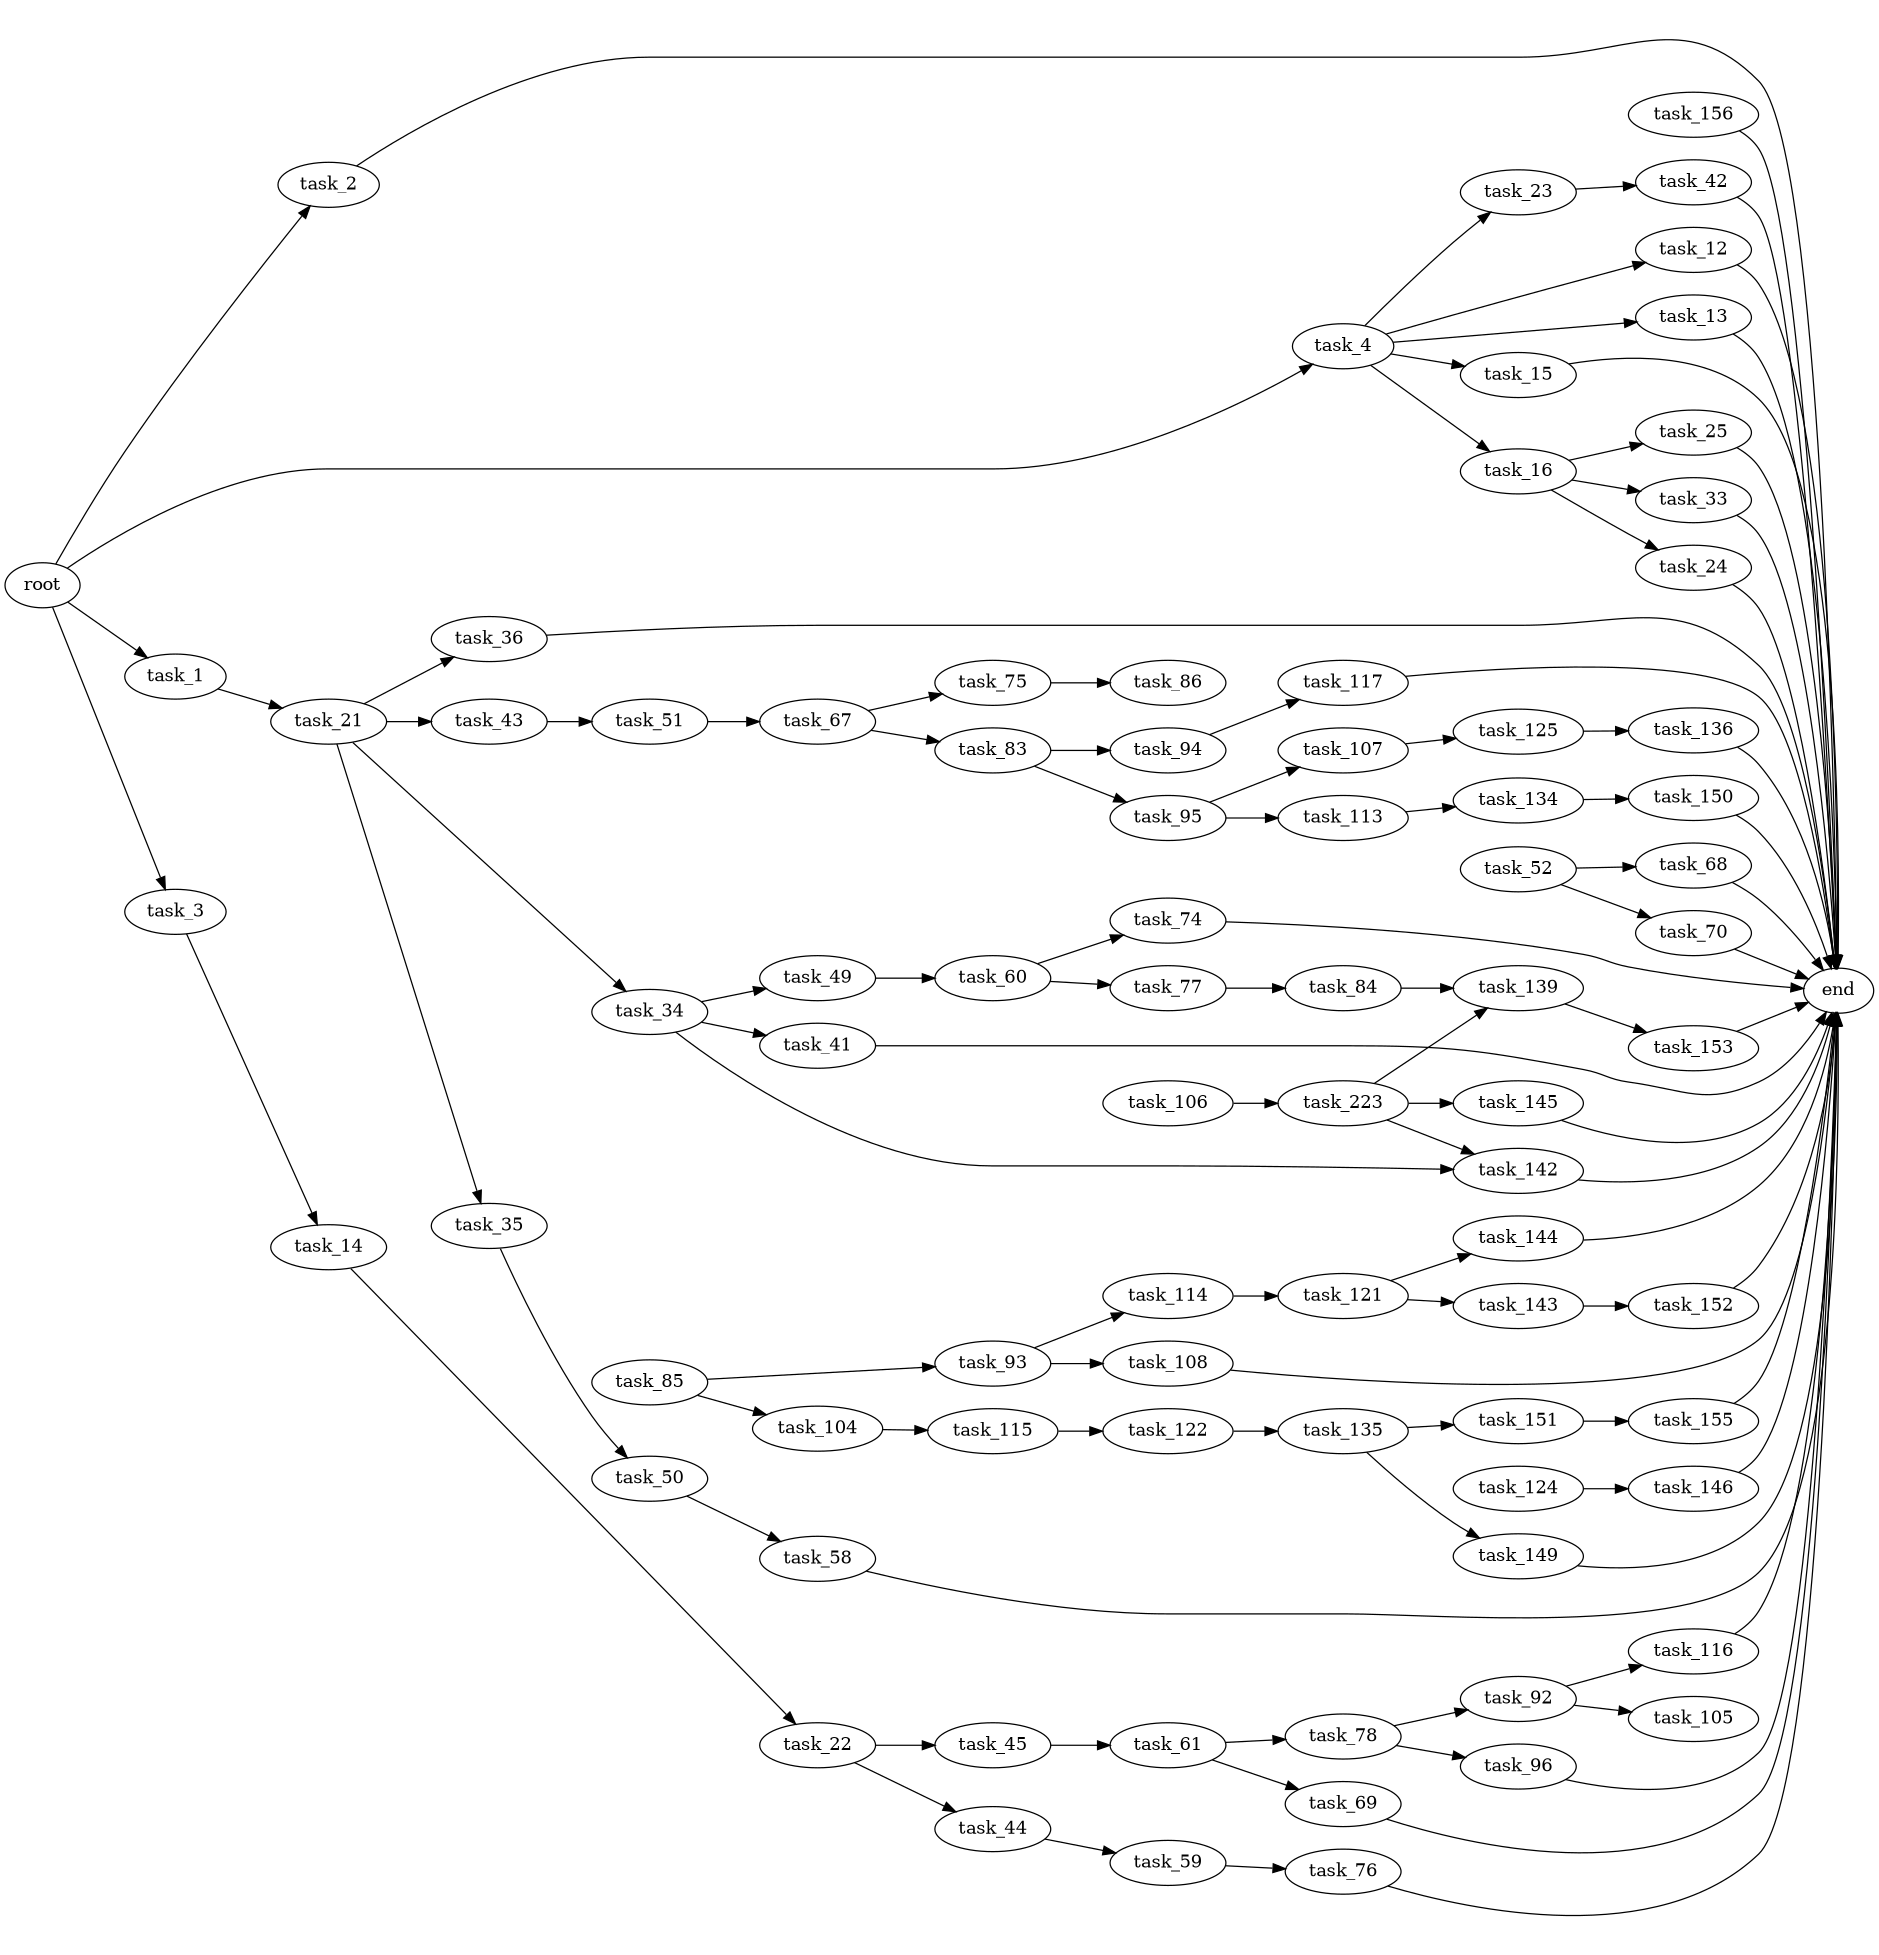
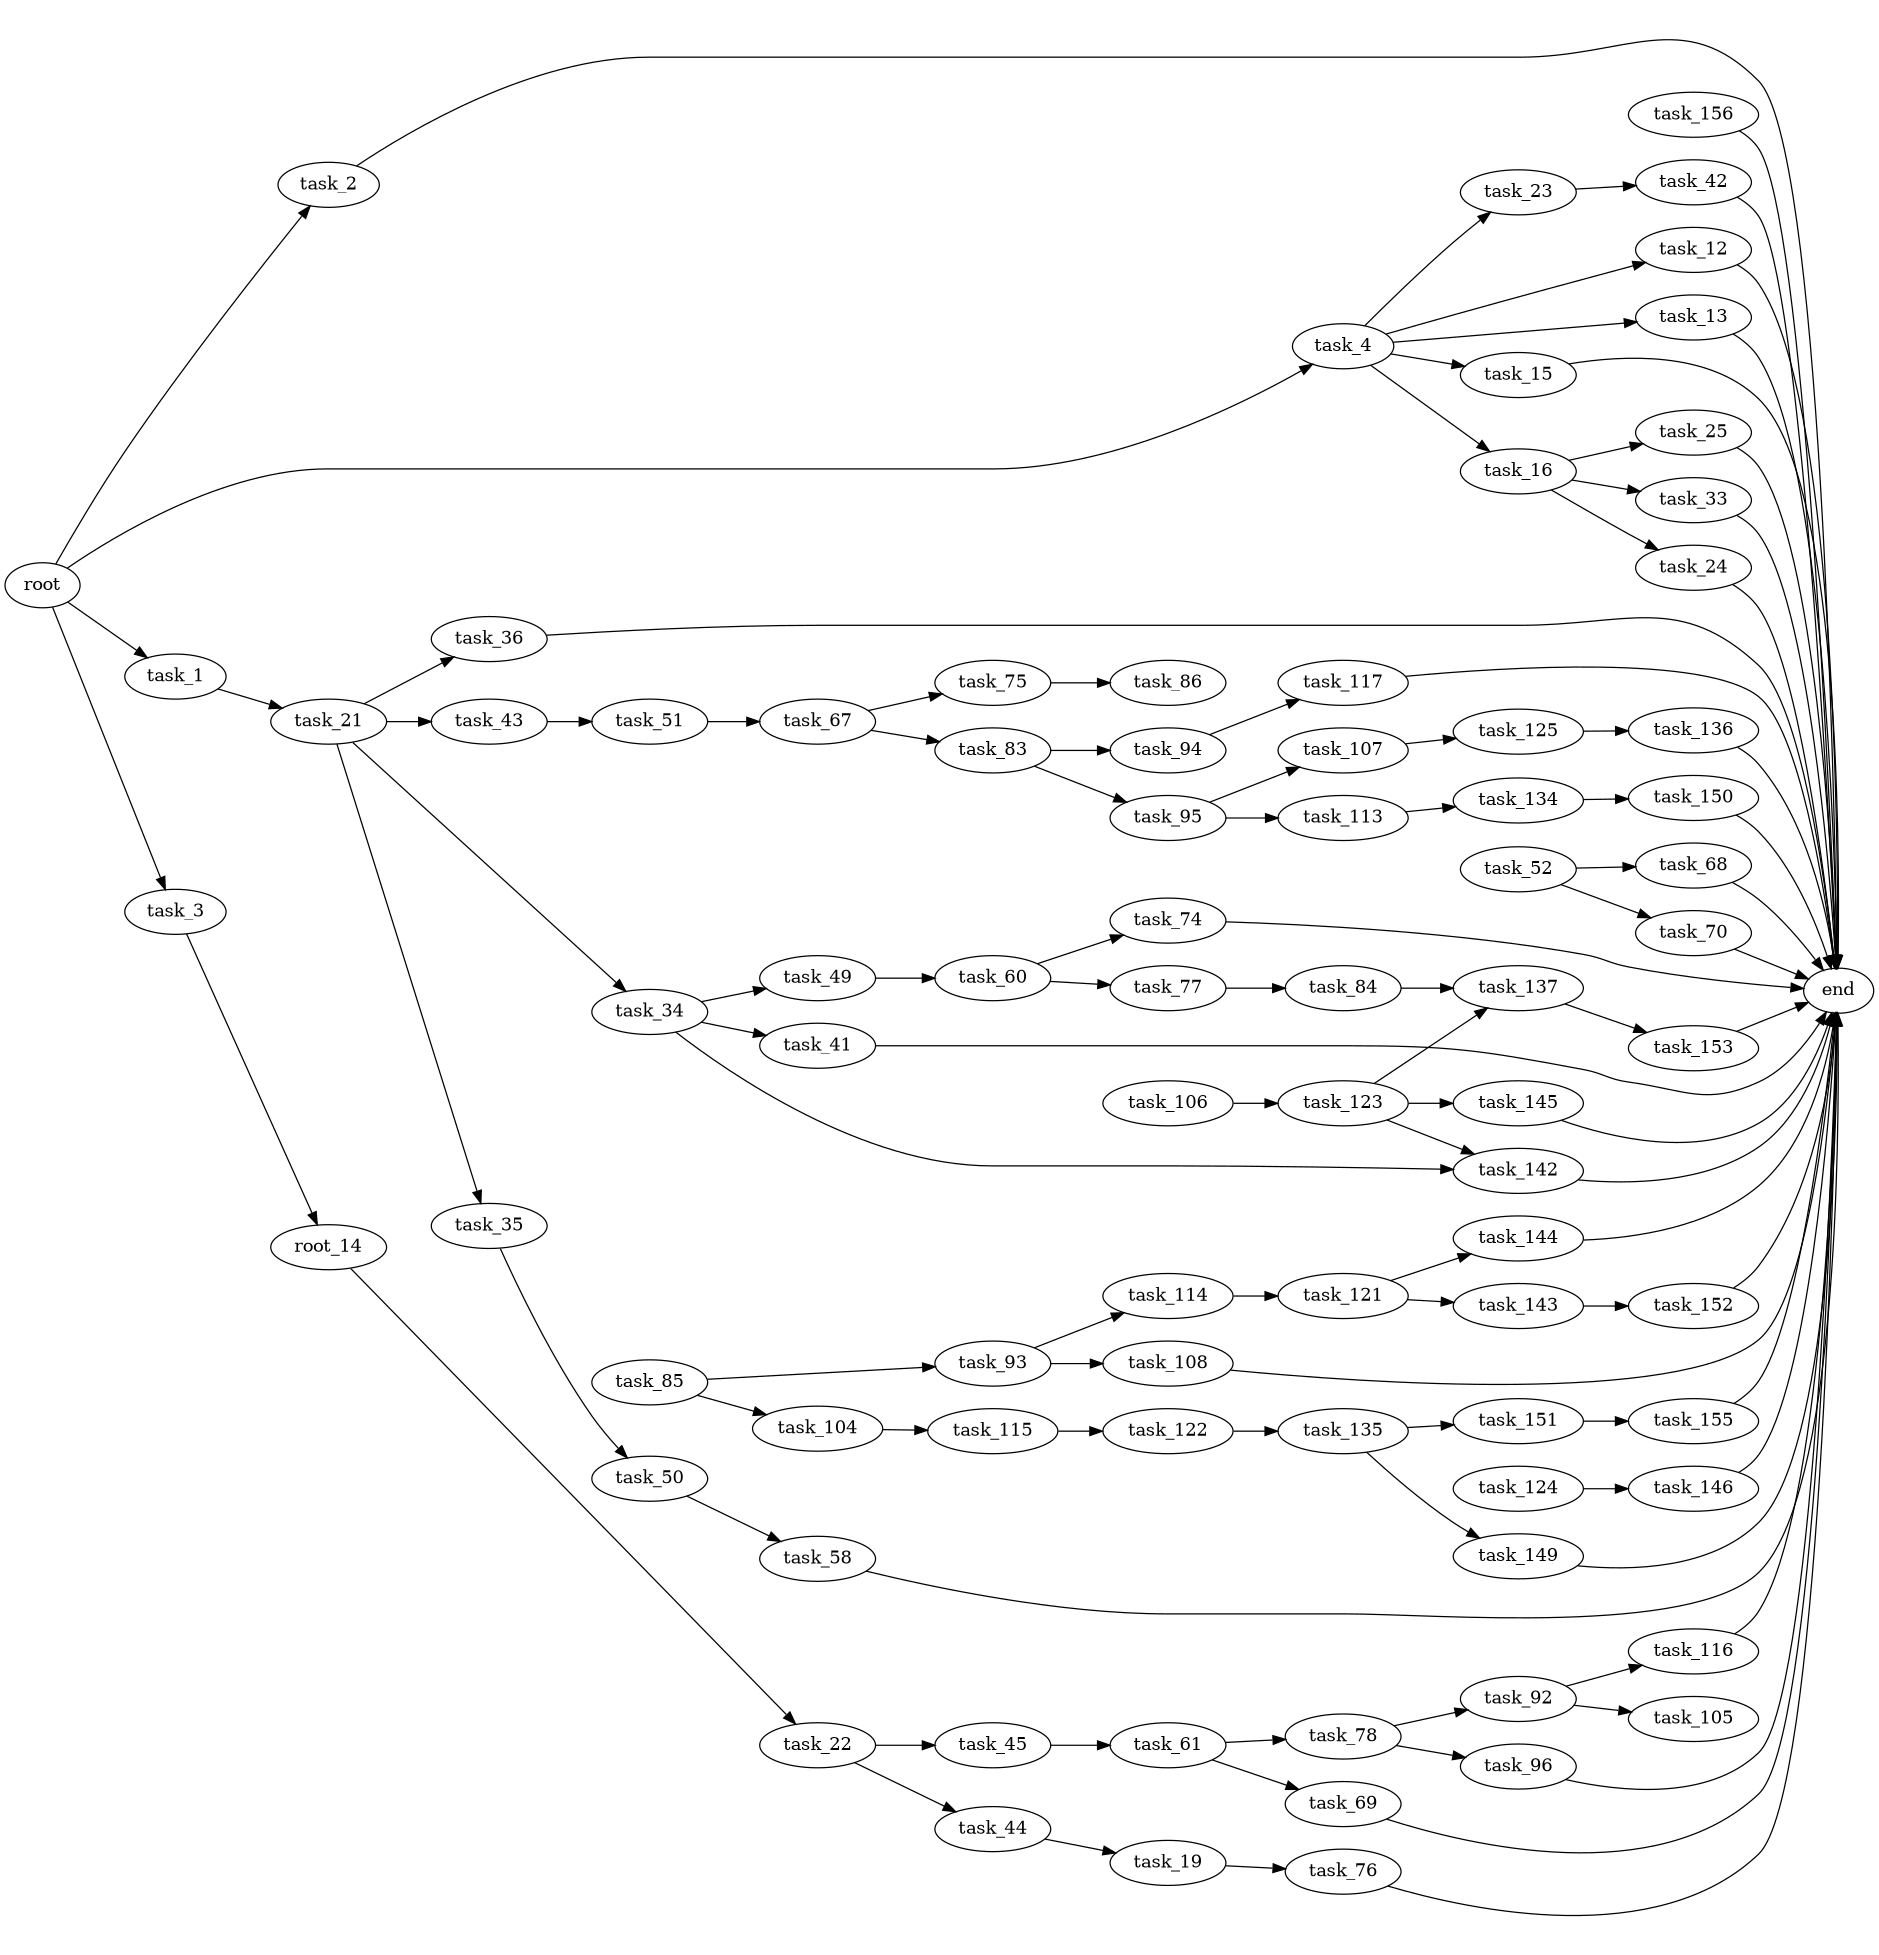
(1518, 988) -> (1518, 988)
(1343, 1103) -> (1343, 1103)
(329, 1247) -> (329, 1247)
(1168, 1863) -> (1168, 1863)
